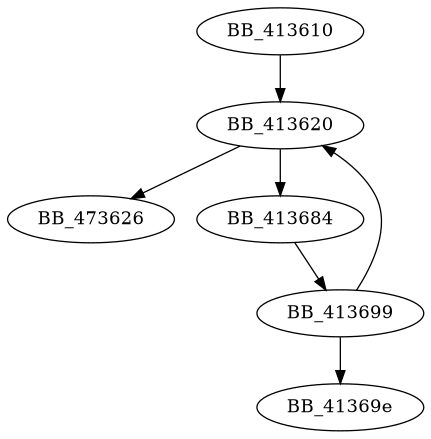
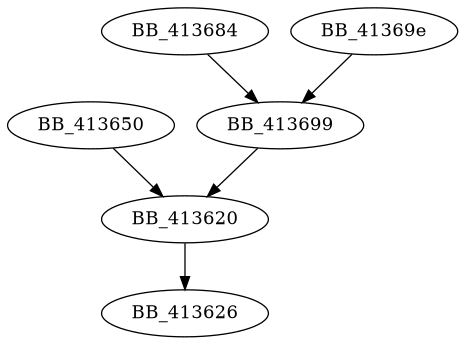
(280, 31) -> (91, 125)
(280, 166) -> none
(91, 219) -> (185, 313)
(340, 354) -> (332, 74)
